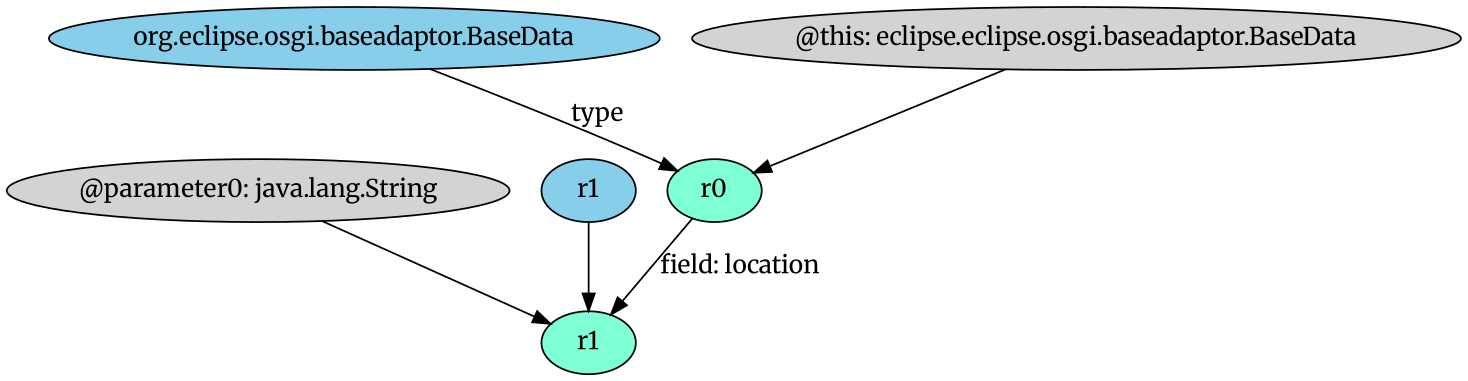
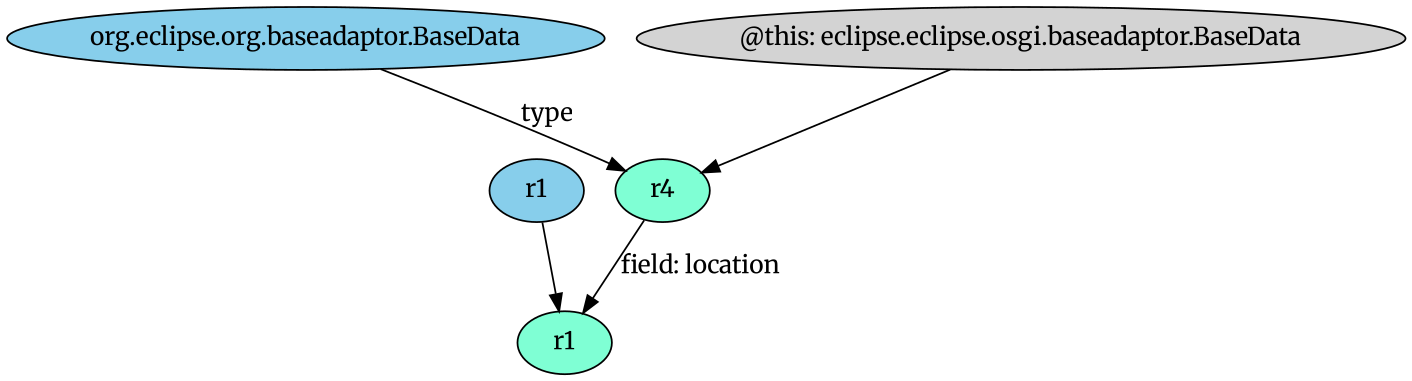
(354, 38) -> (306, 38)
(258, 191) -> none
(715, 191) -> (663, 191)
